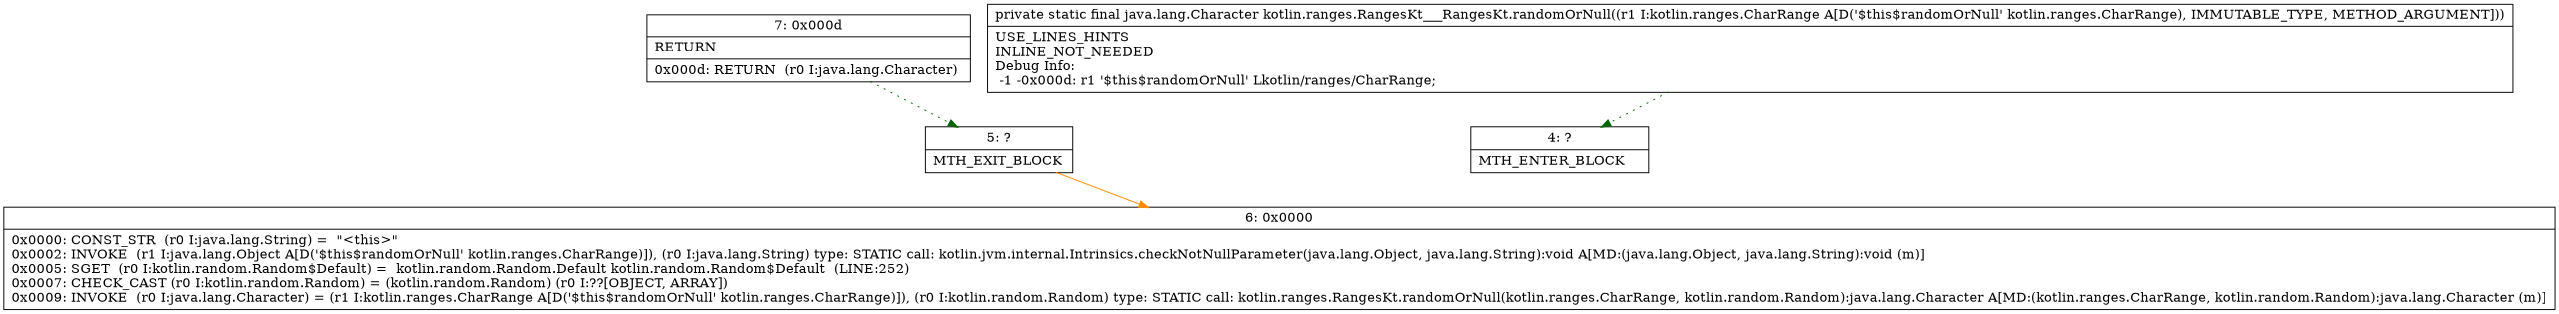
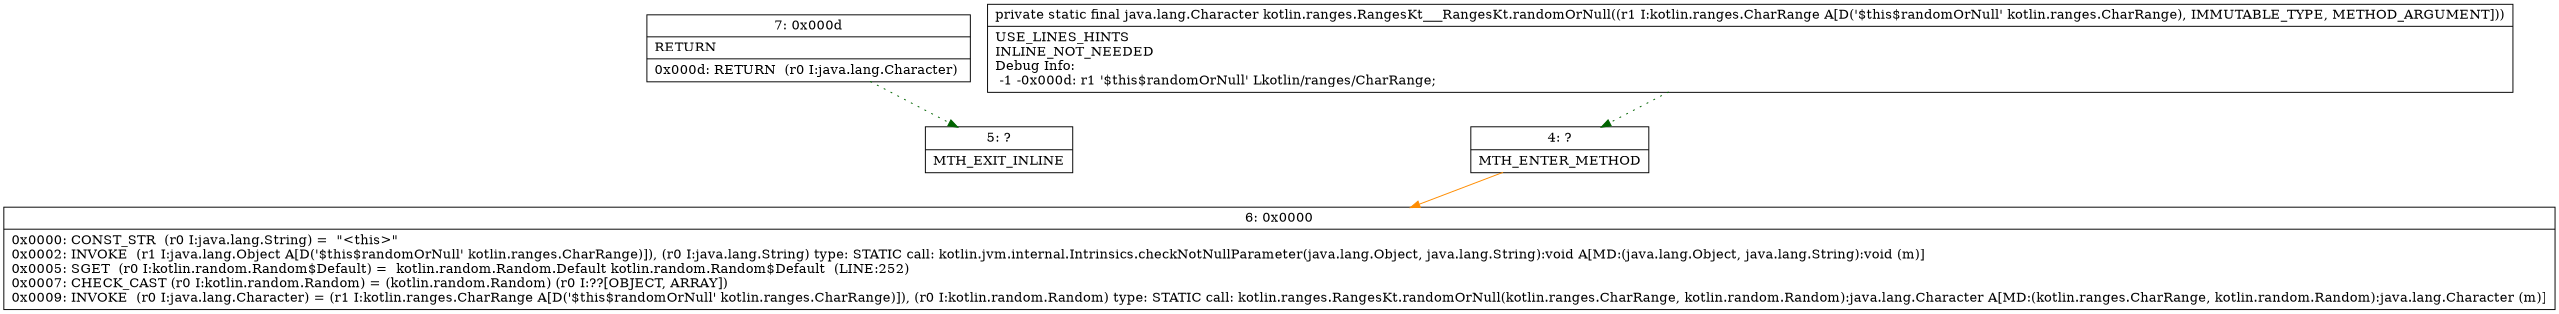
(998, 161) -> (999, 161)
(1552, 161) -> (1560, 161)
(1098, 188) -> (1461, 188)
